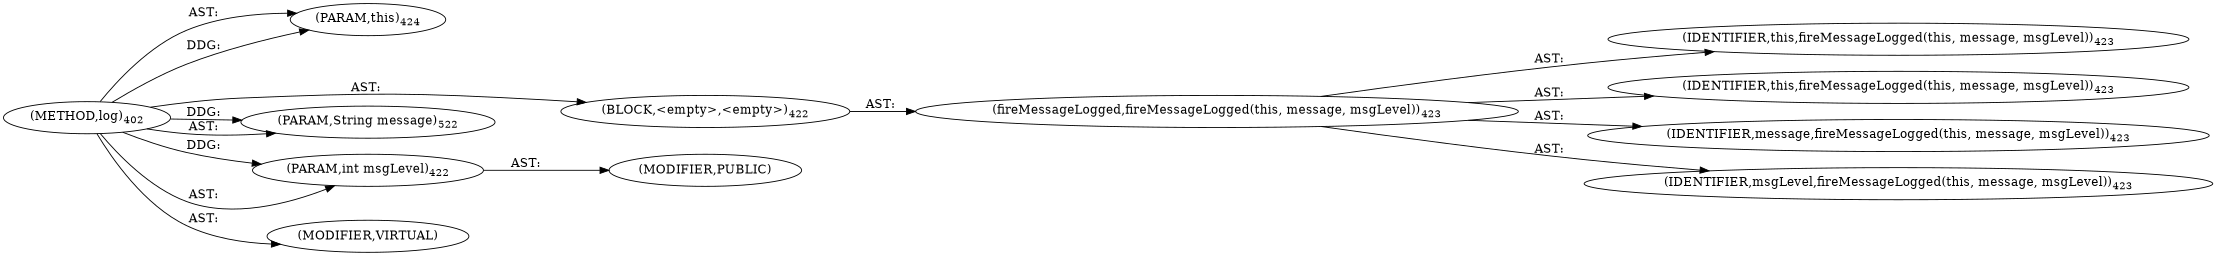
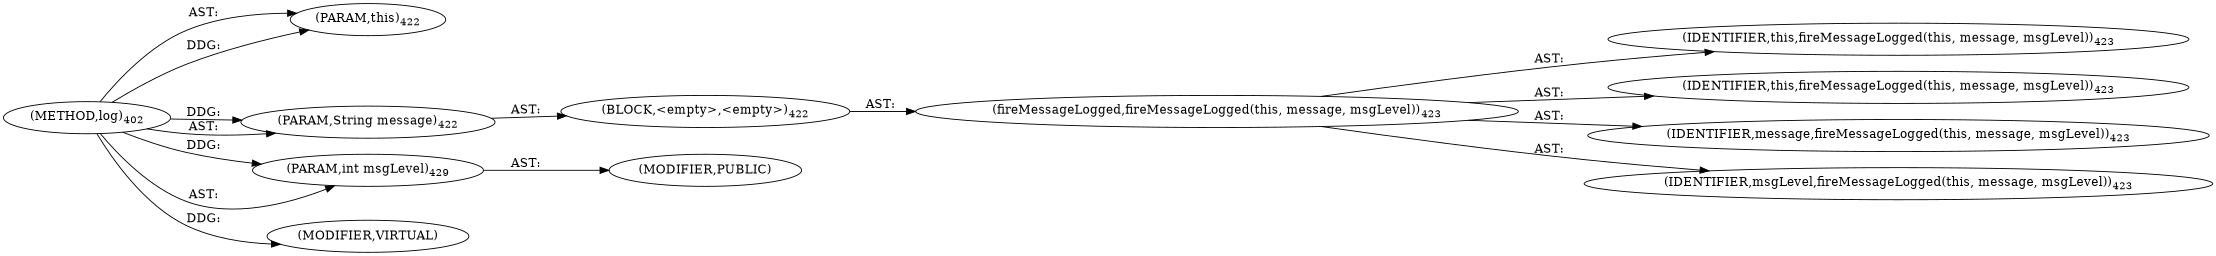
(410, 18) -> (410, 18)
(364, 94) -> (524, 117)
(448, 121) -> (448, 121)
(439, 169) -> (439, 169)
(206, 219) -> (206, 219)
